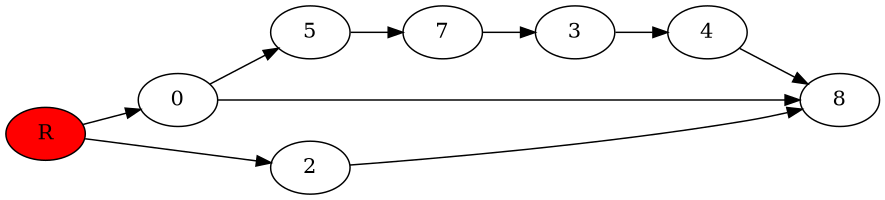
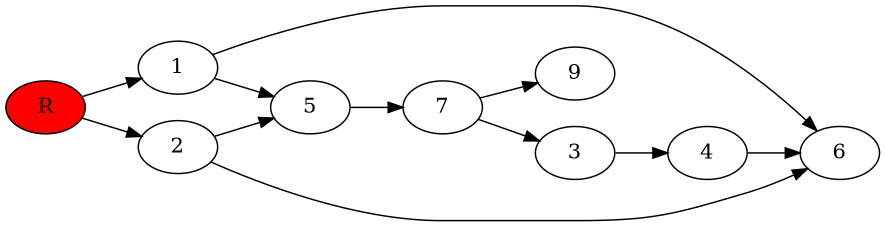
none -> (575, 74)
(178, 100) -> (178, 68)
(840, 100) -> (840, 153)
none -> (237, 129)
